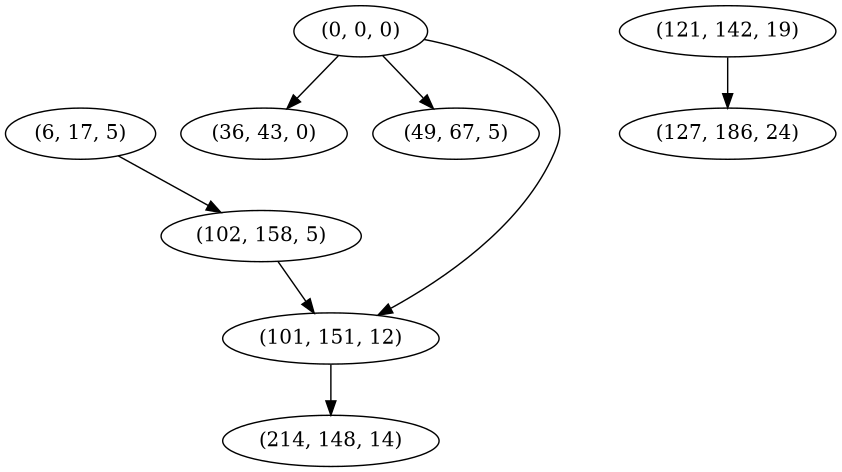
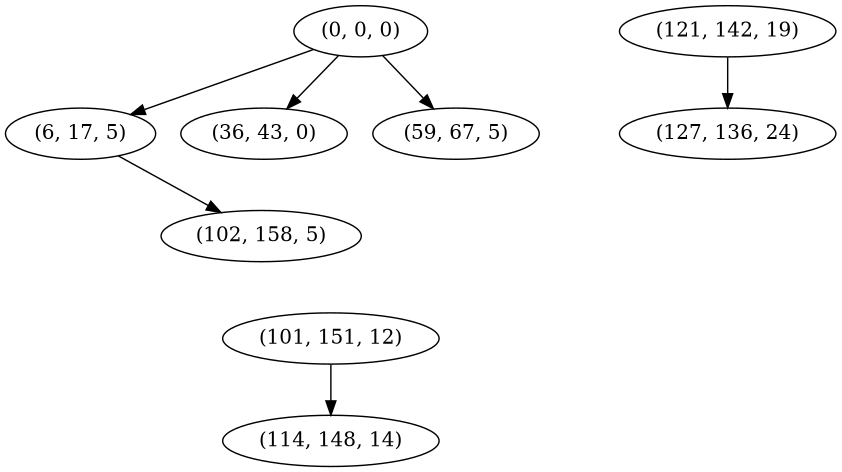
(456, 134) -> (456, 134)
(728, 134) -> (728, 134)
(547, 168) -> (229, 80)
(292, 281) -> none
(331, 441) -> (331, 441)
